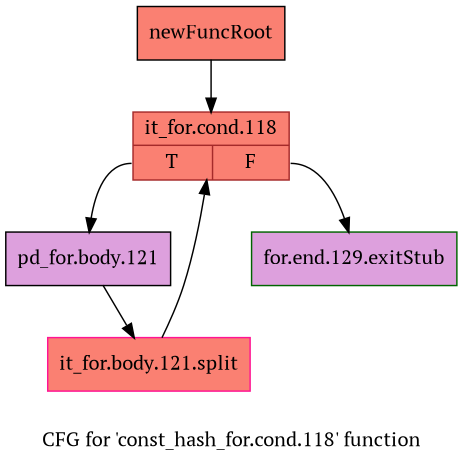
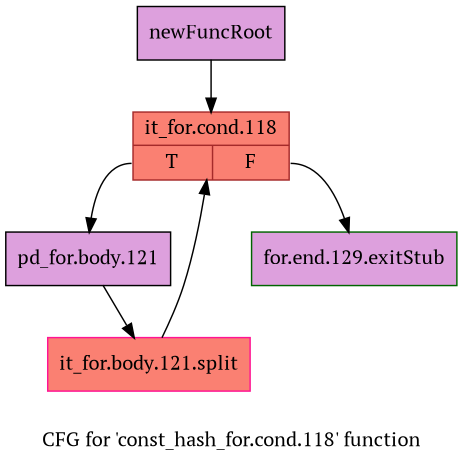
(211, 33) -> (211, 33)
